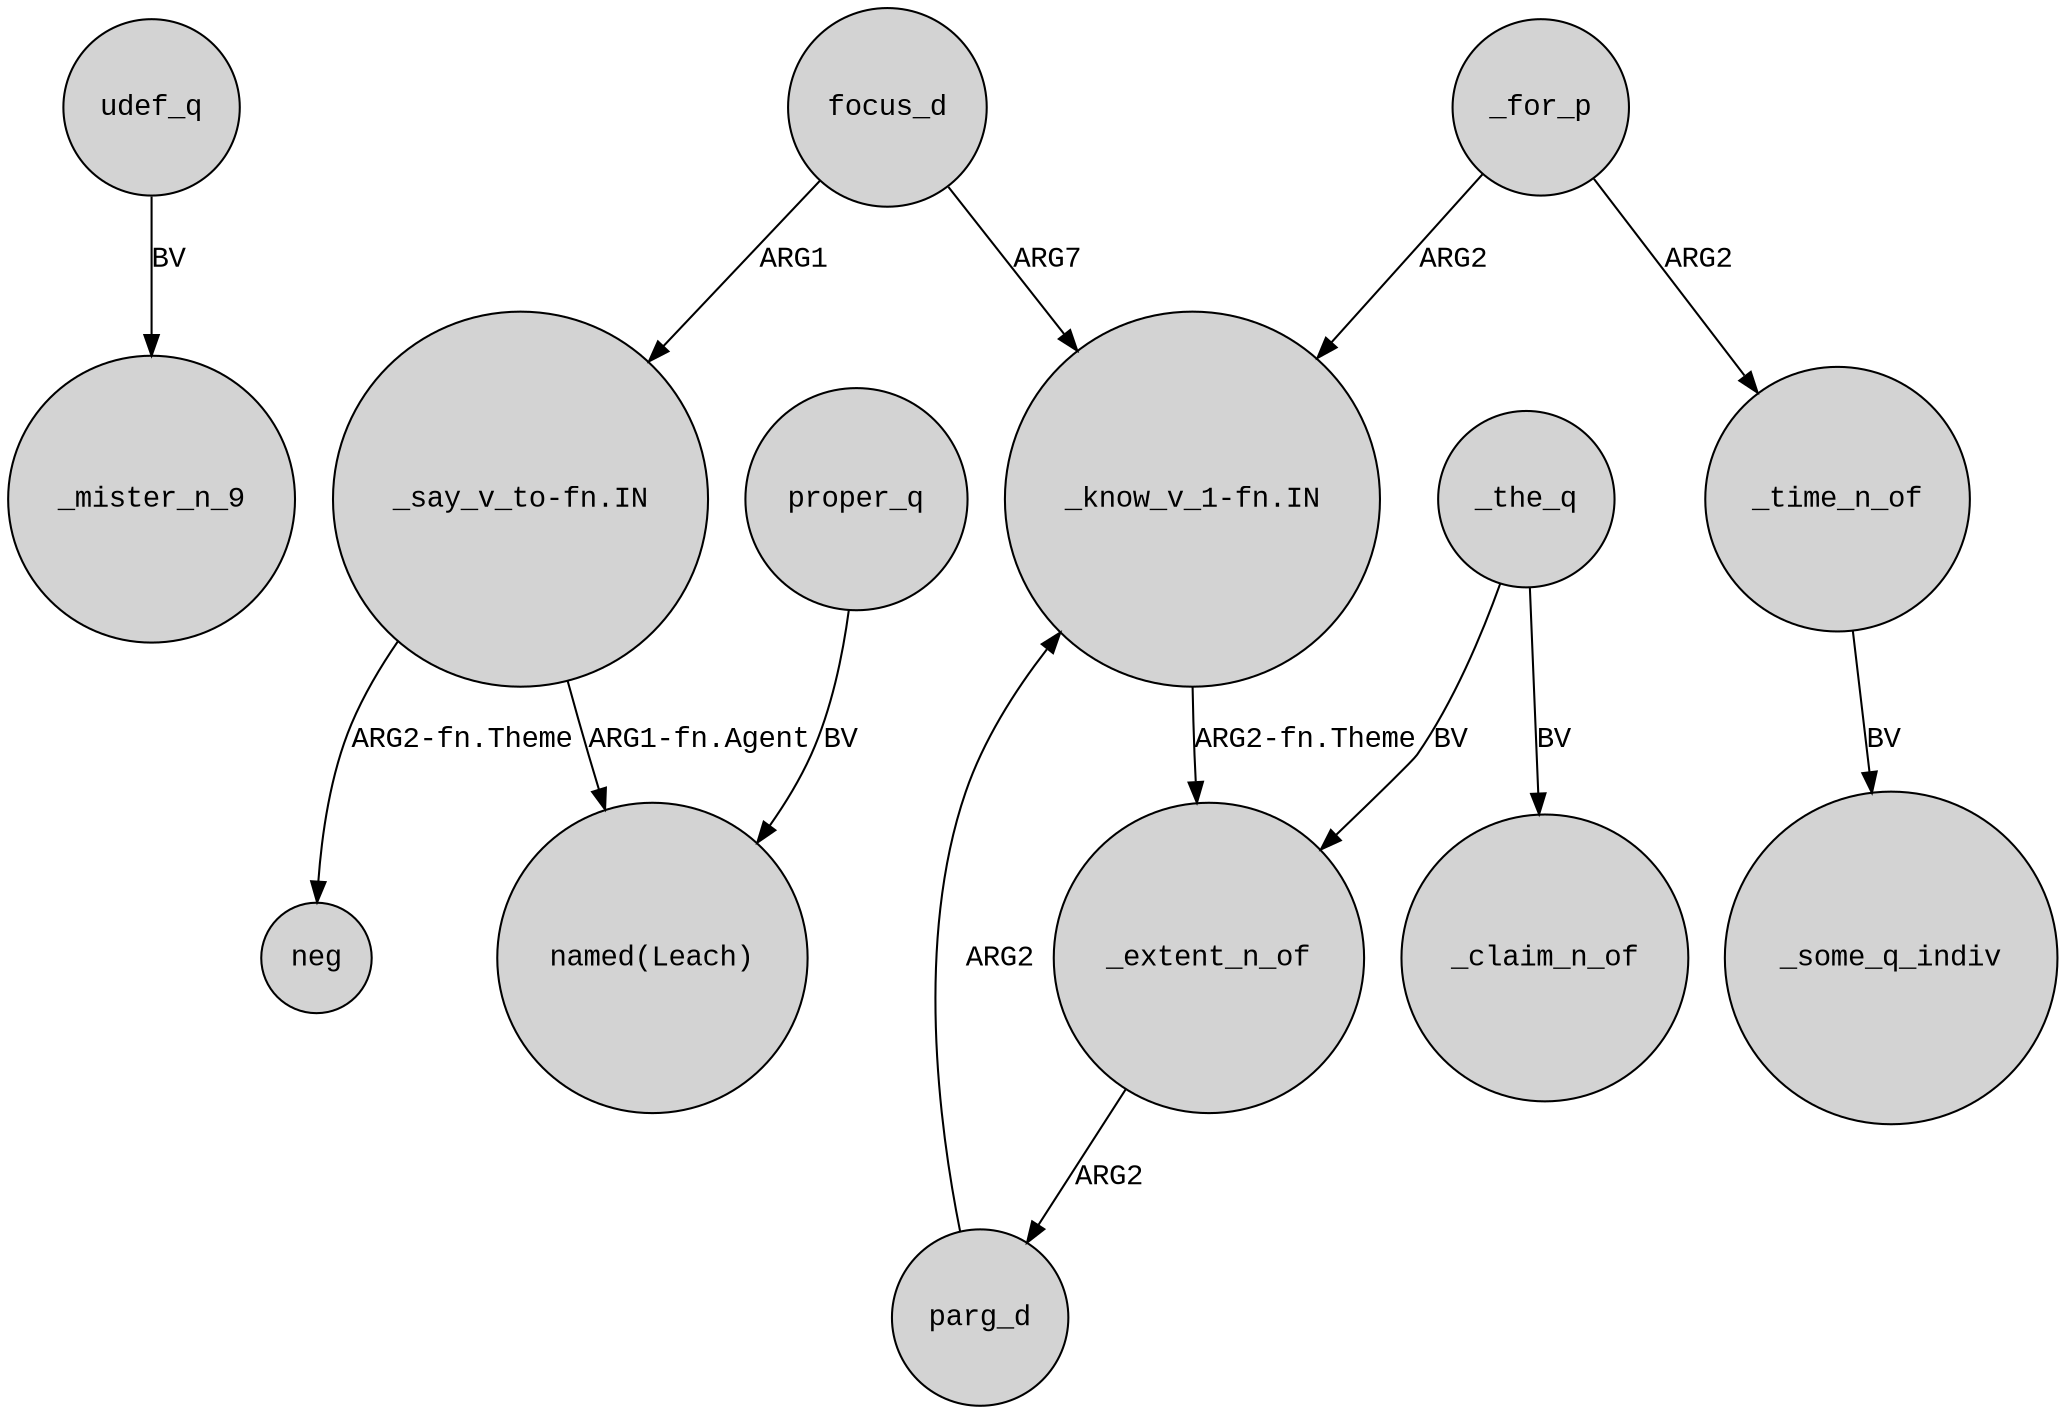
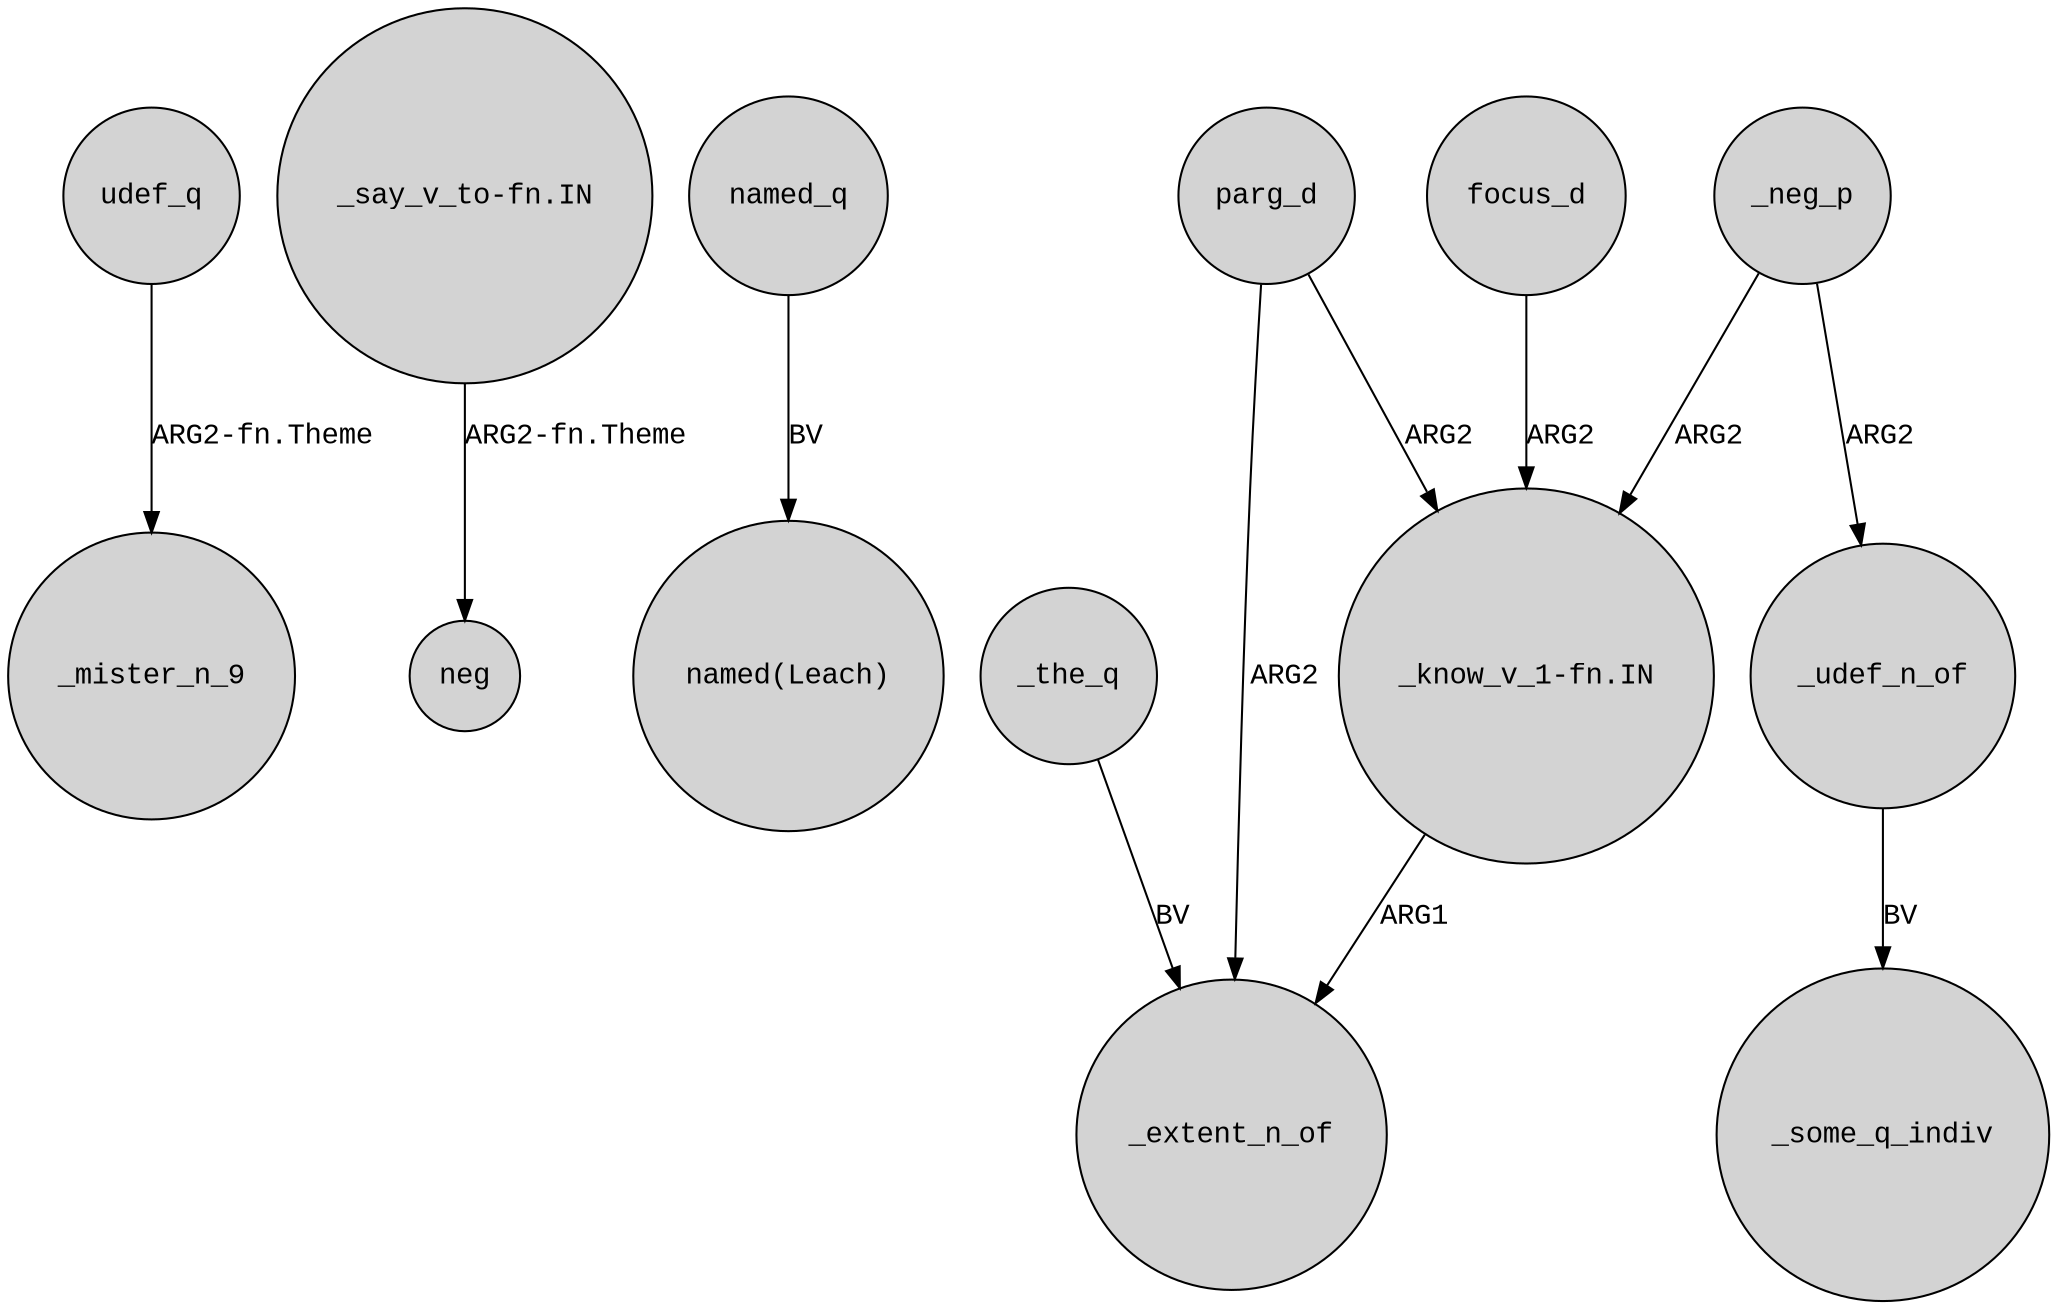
(1541, 107) -> (1803, 196)
(169, 259) -> (263, 436)
(1048, 259) -> (1561, 436)
(742, 263) -> none
(856, 499) -> (788, 196)
(1838, 499) -> (1883, 676)
(583, 735) -> none
(1306, 739) -> (1415, 916)
(1545, 958) -> none
(1082, 1157) -> (1245, 621)
